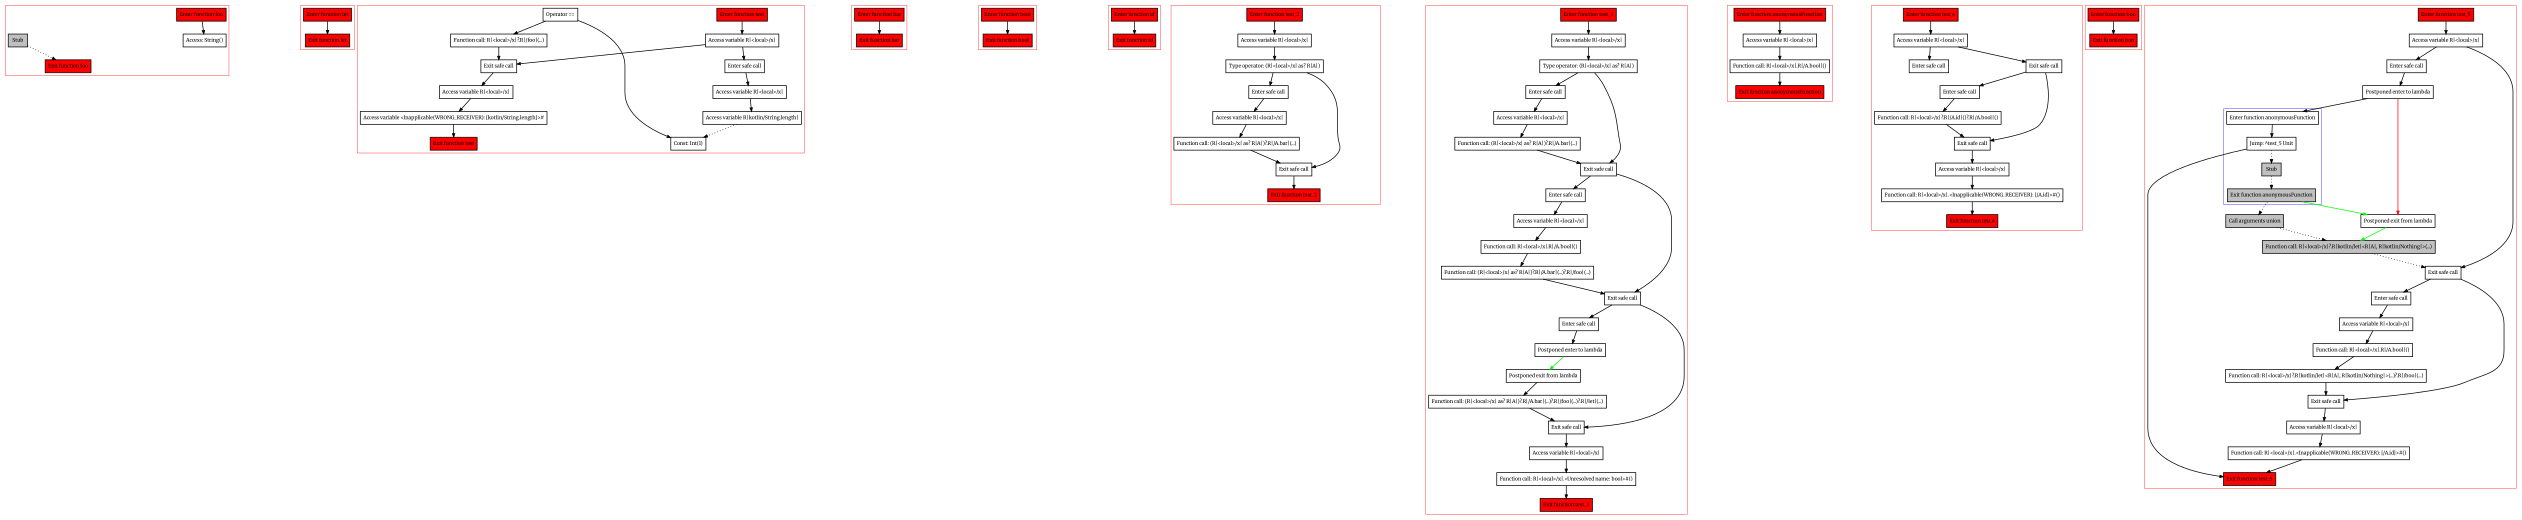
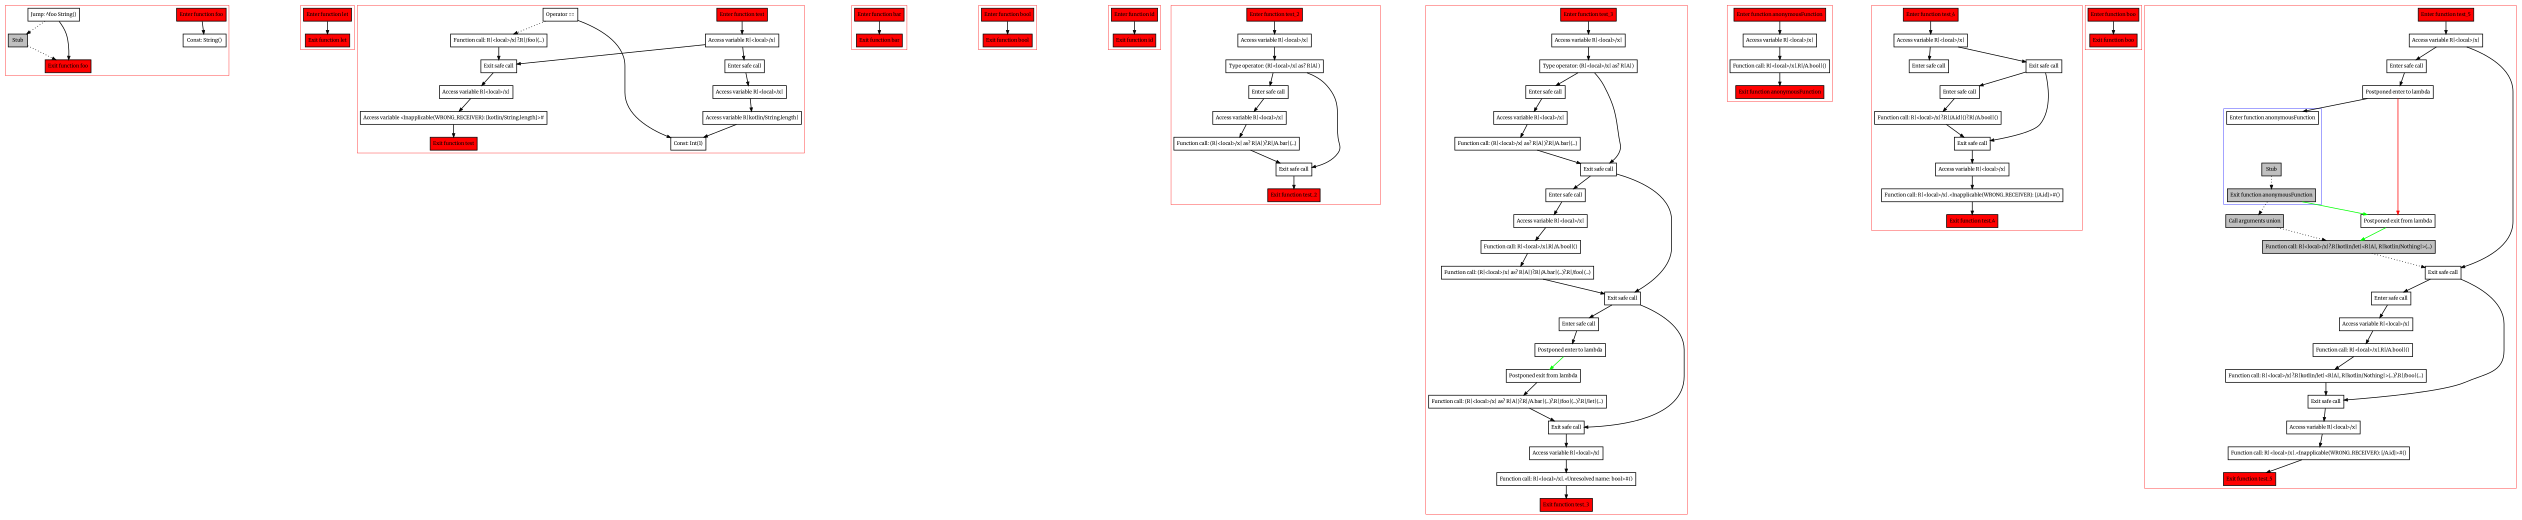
none -> (54, 15)
(531, 27) -> (531, 27)
(205, 40) -> (205, 40)
(722, 130) -> (722, 130)
(2271, 144) -> none
